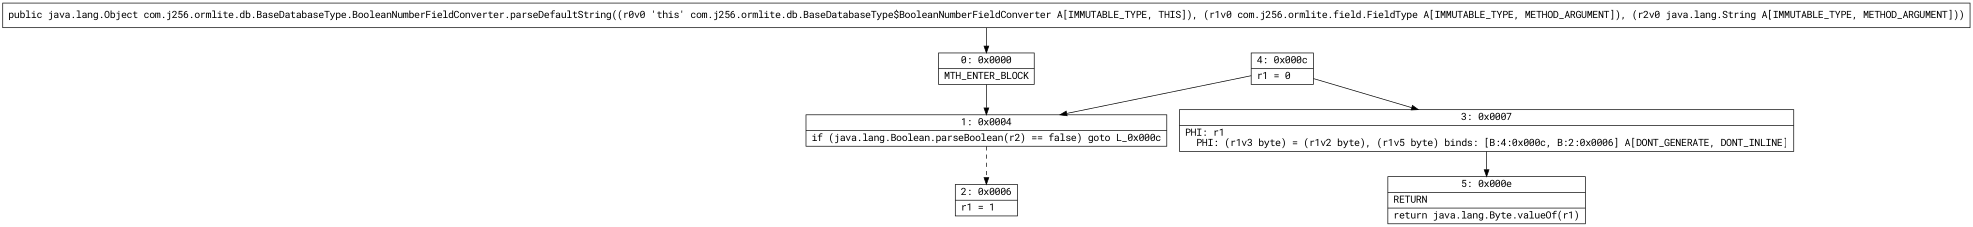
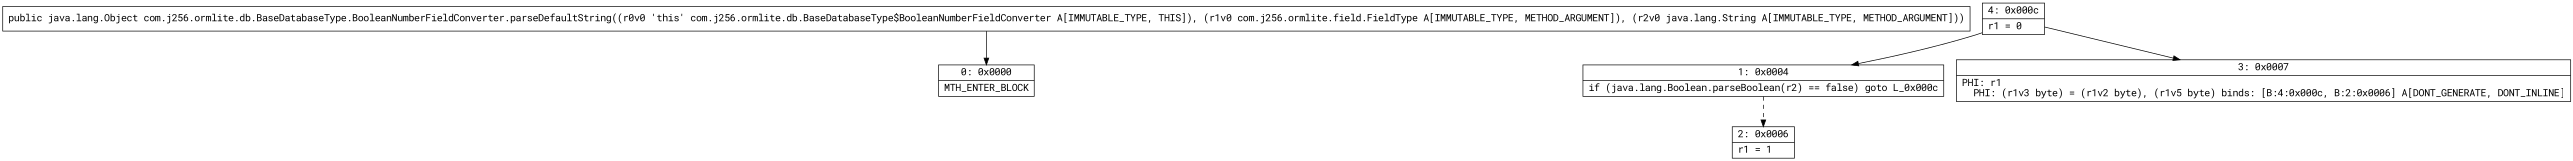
(986, 96) -> none
(1487, 200) -> none
